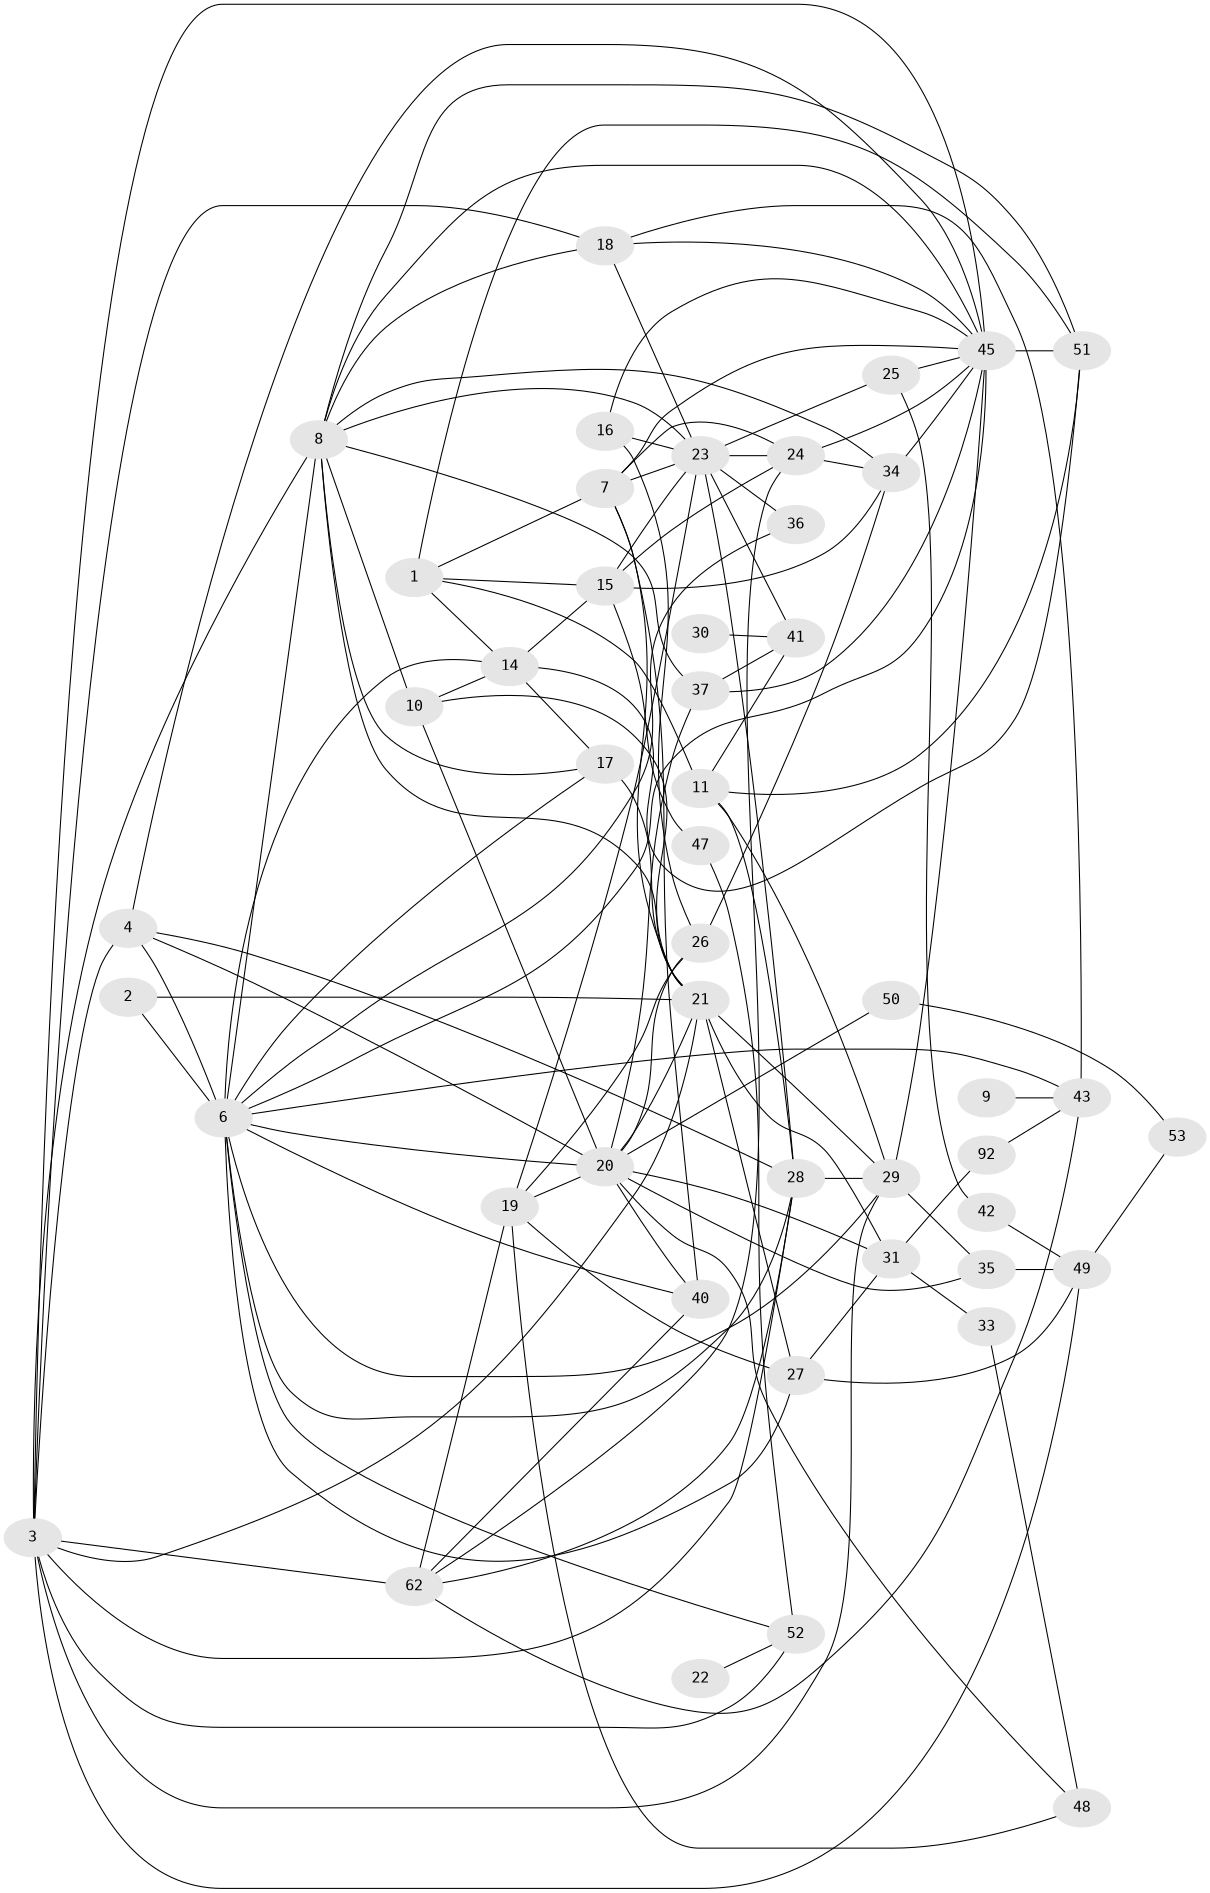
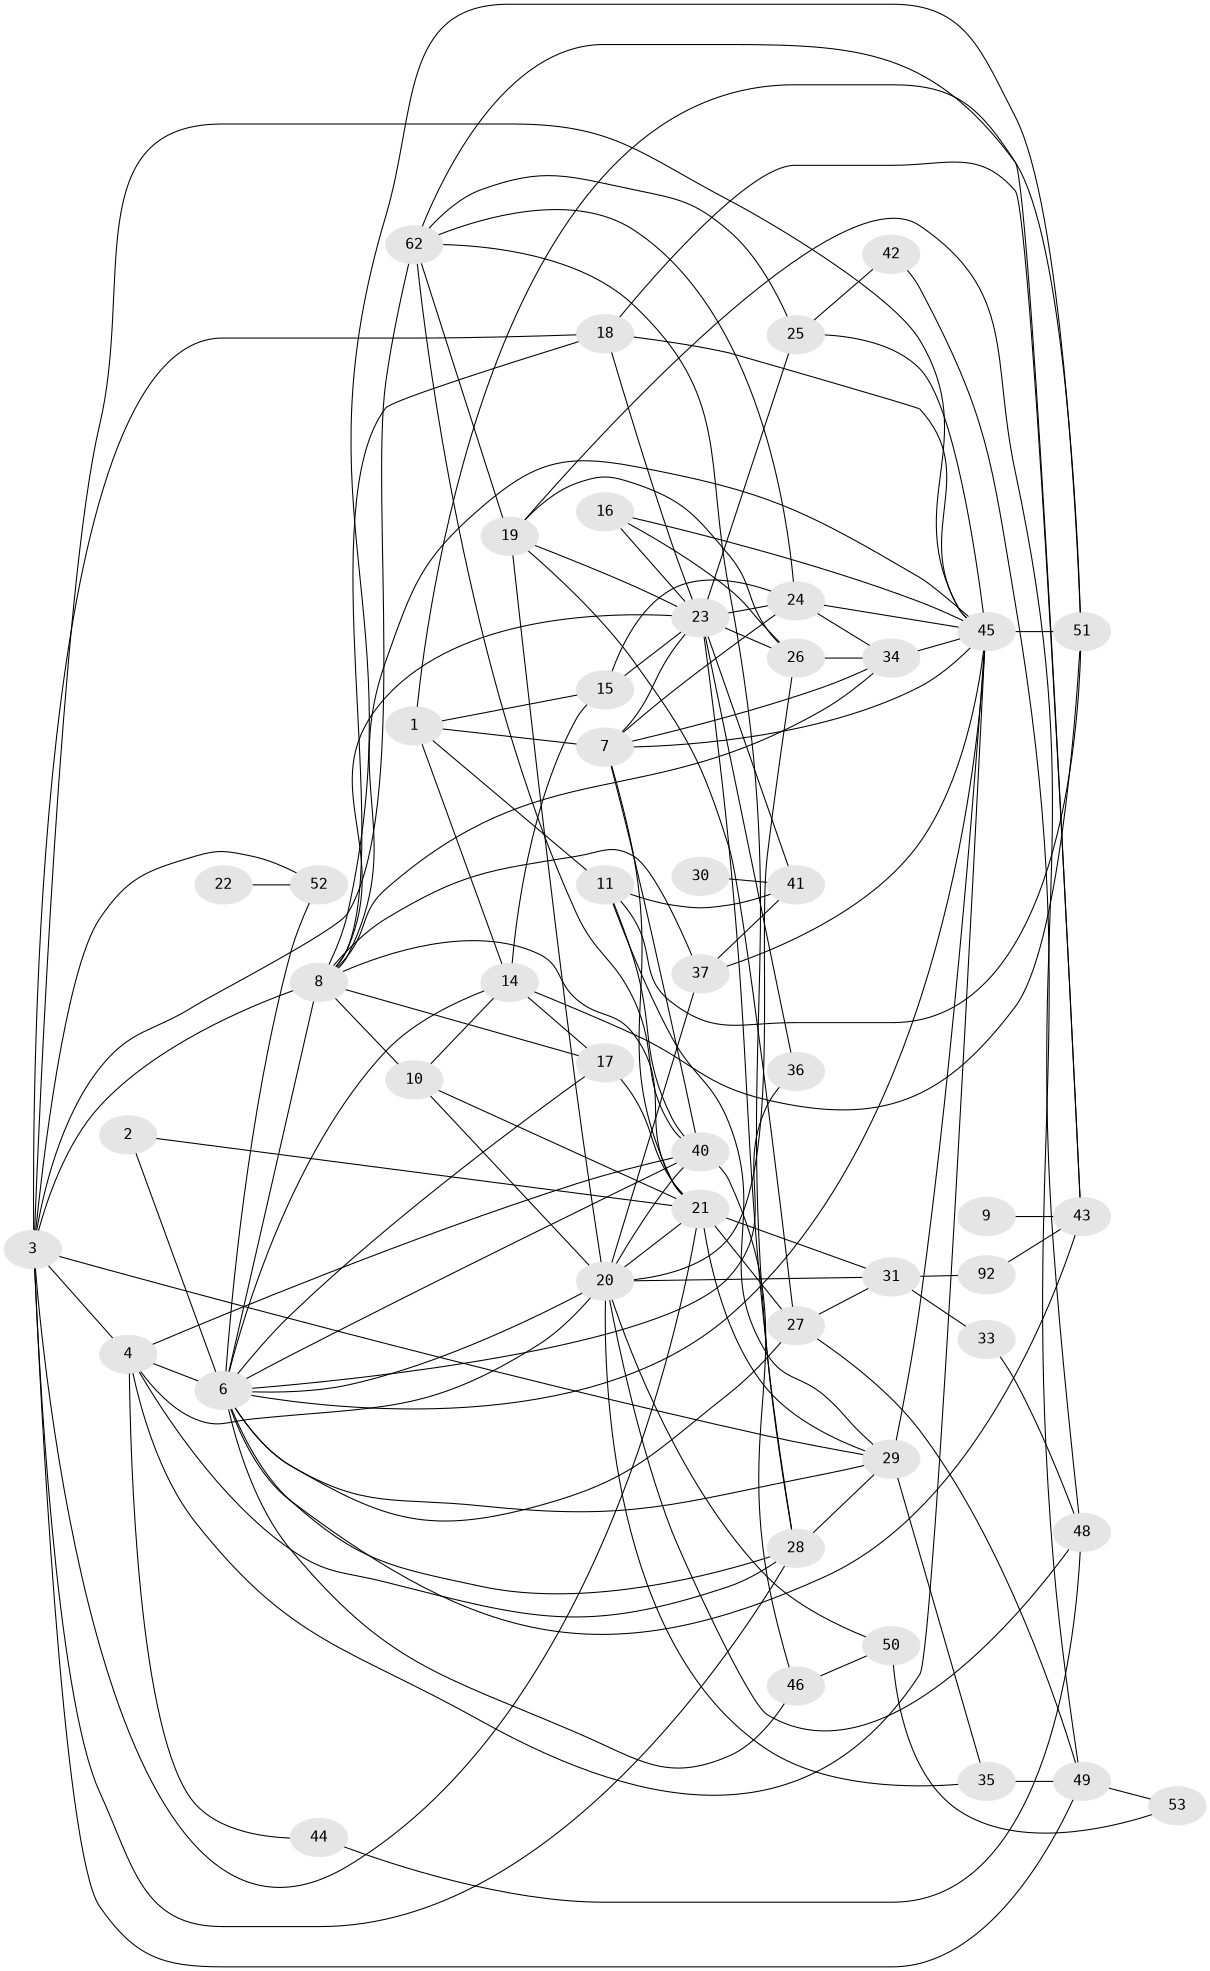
none -> (628, 189)
(773, 574) -> (757, 708)
none -> (753, 640)
(700, 846) -> none
(769, 978) -> (646, 1021)
none -> (410, 1242)
none -> (796, 1686)
none -> (319, 1838)
